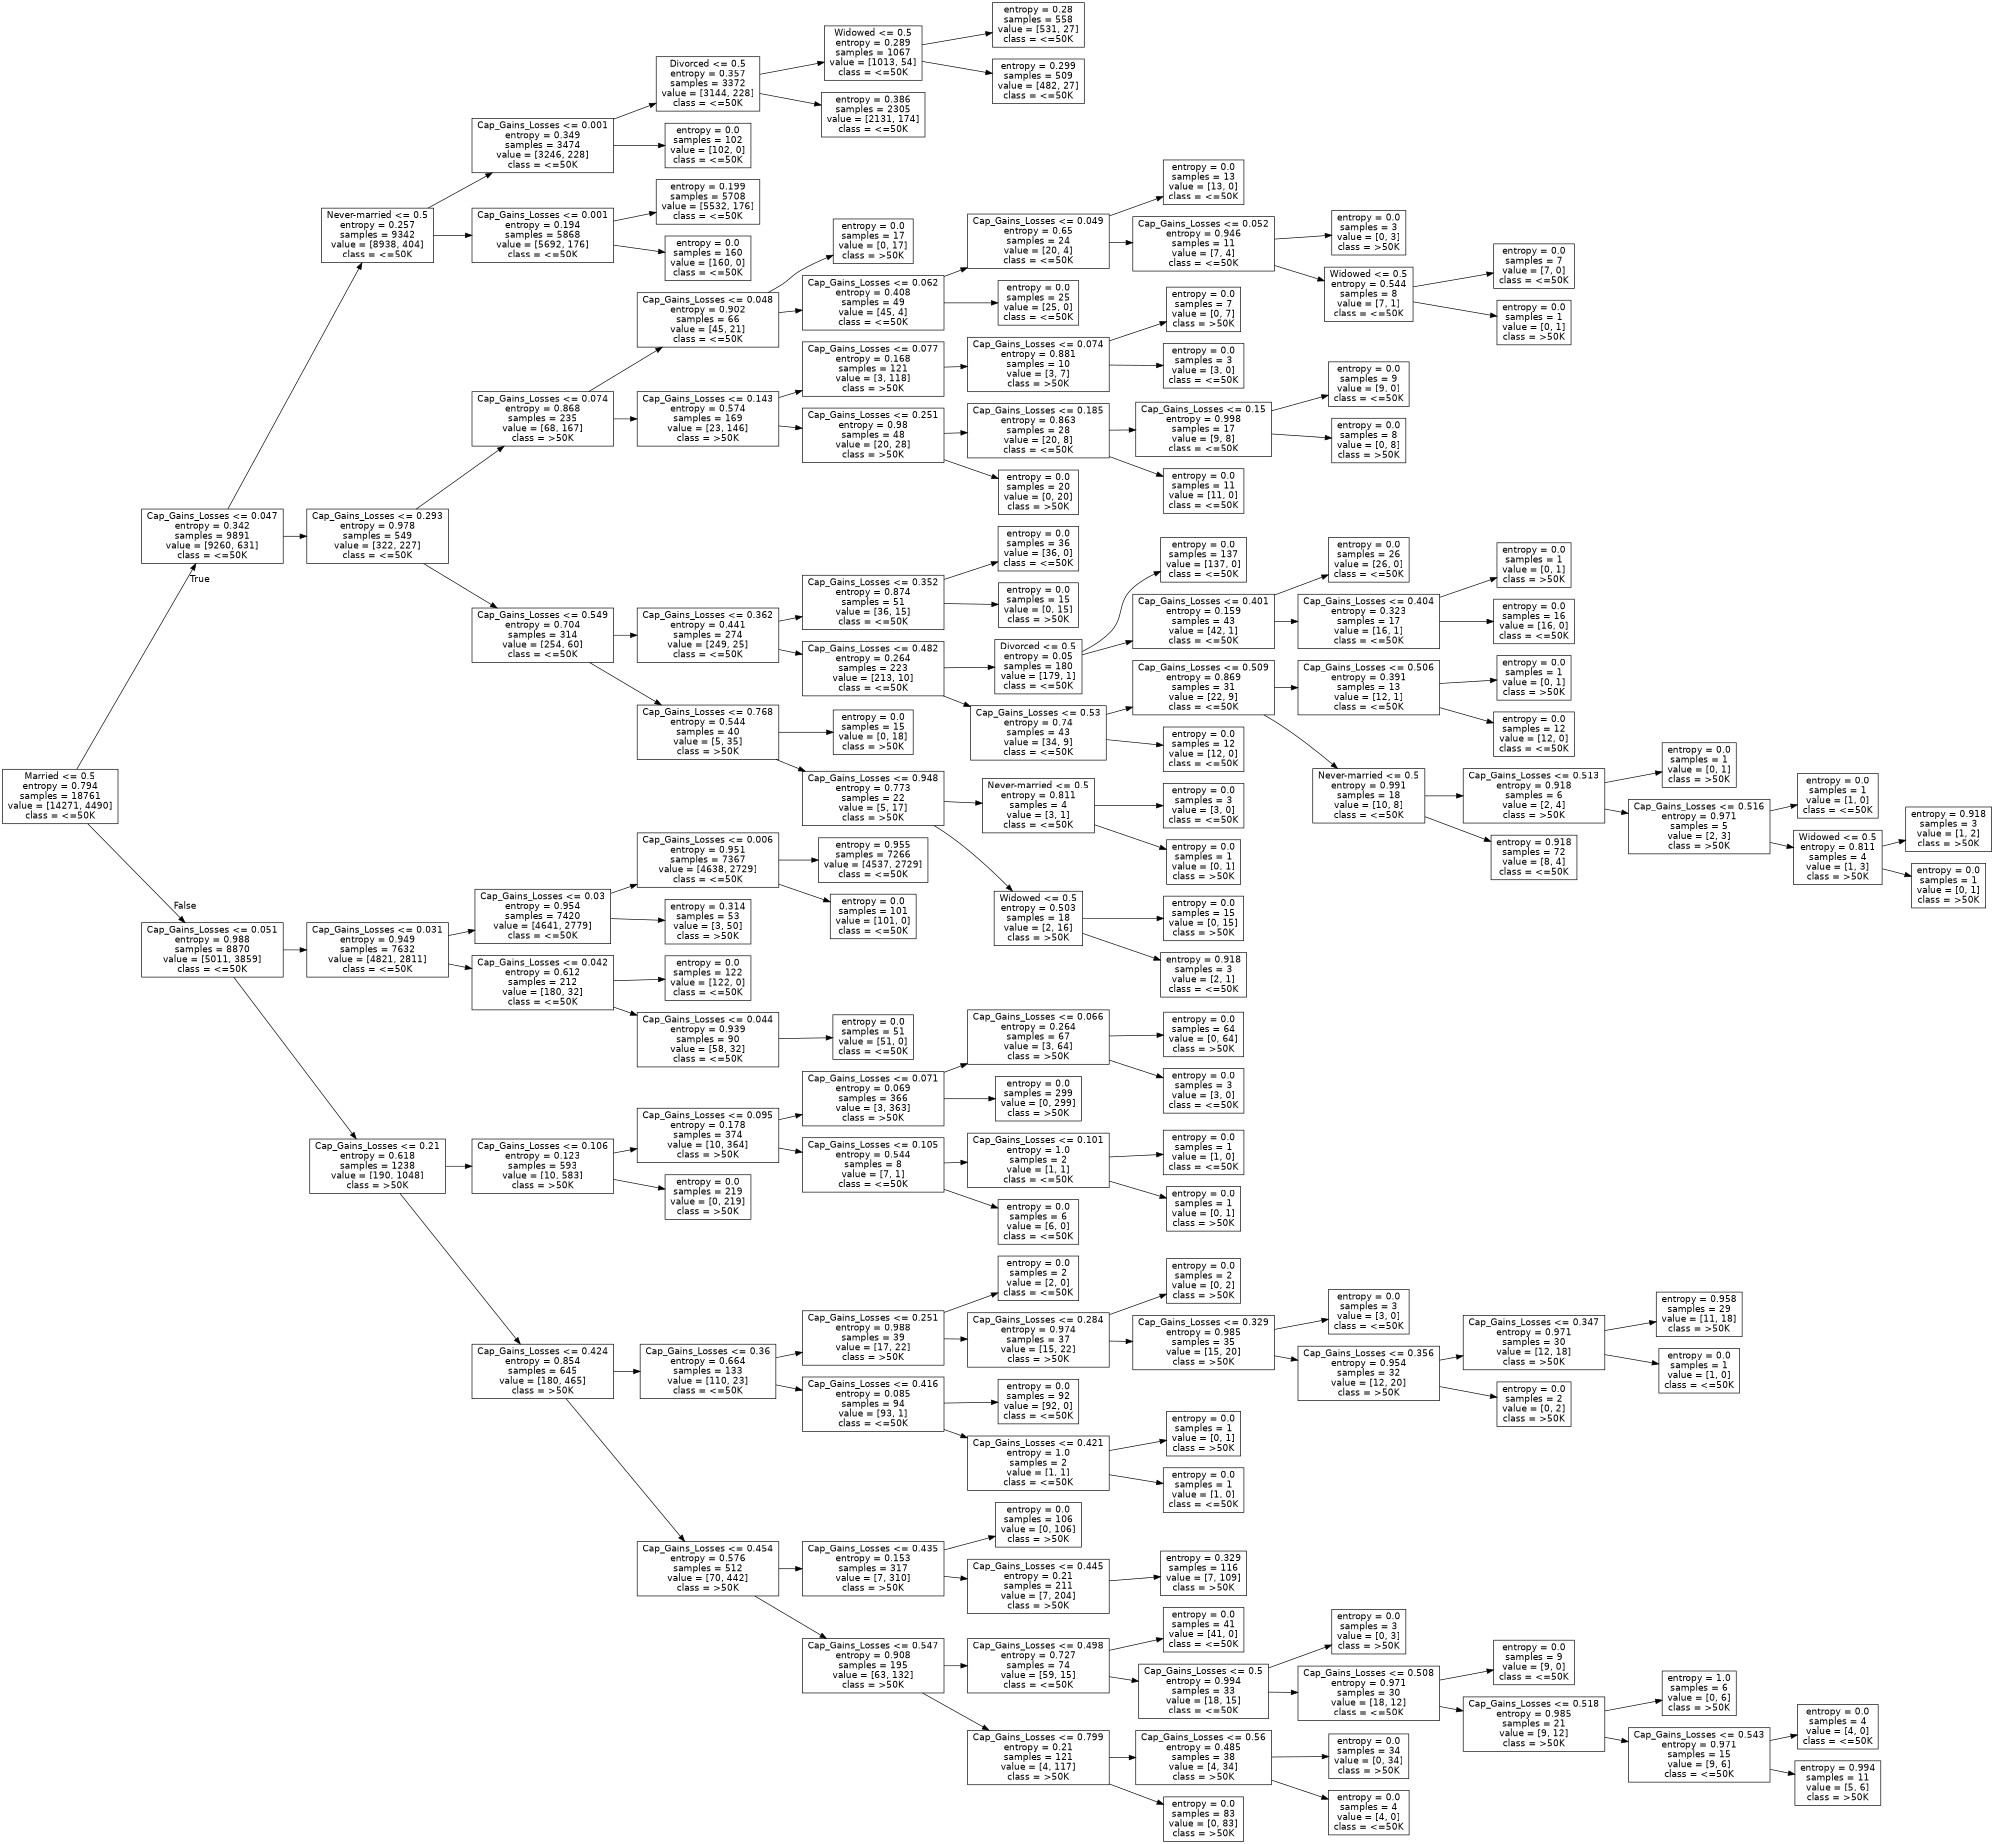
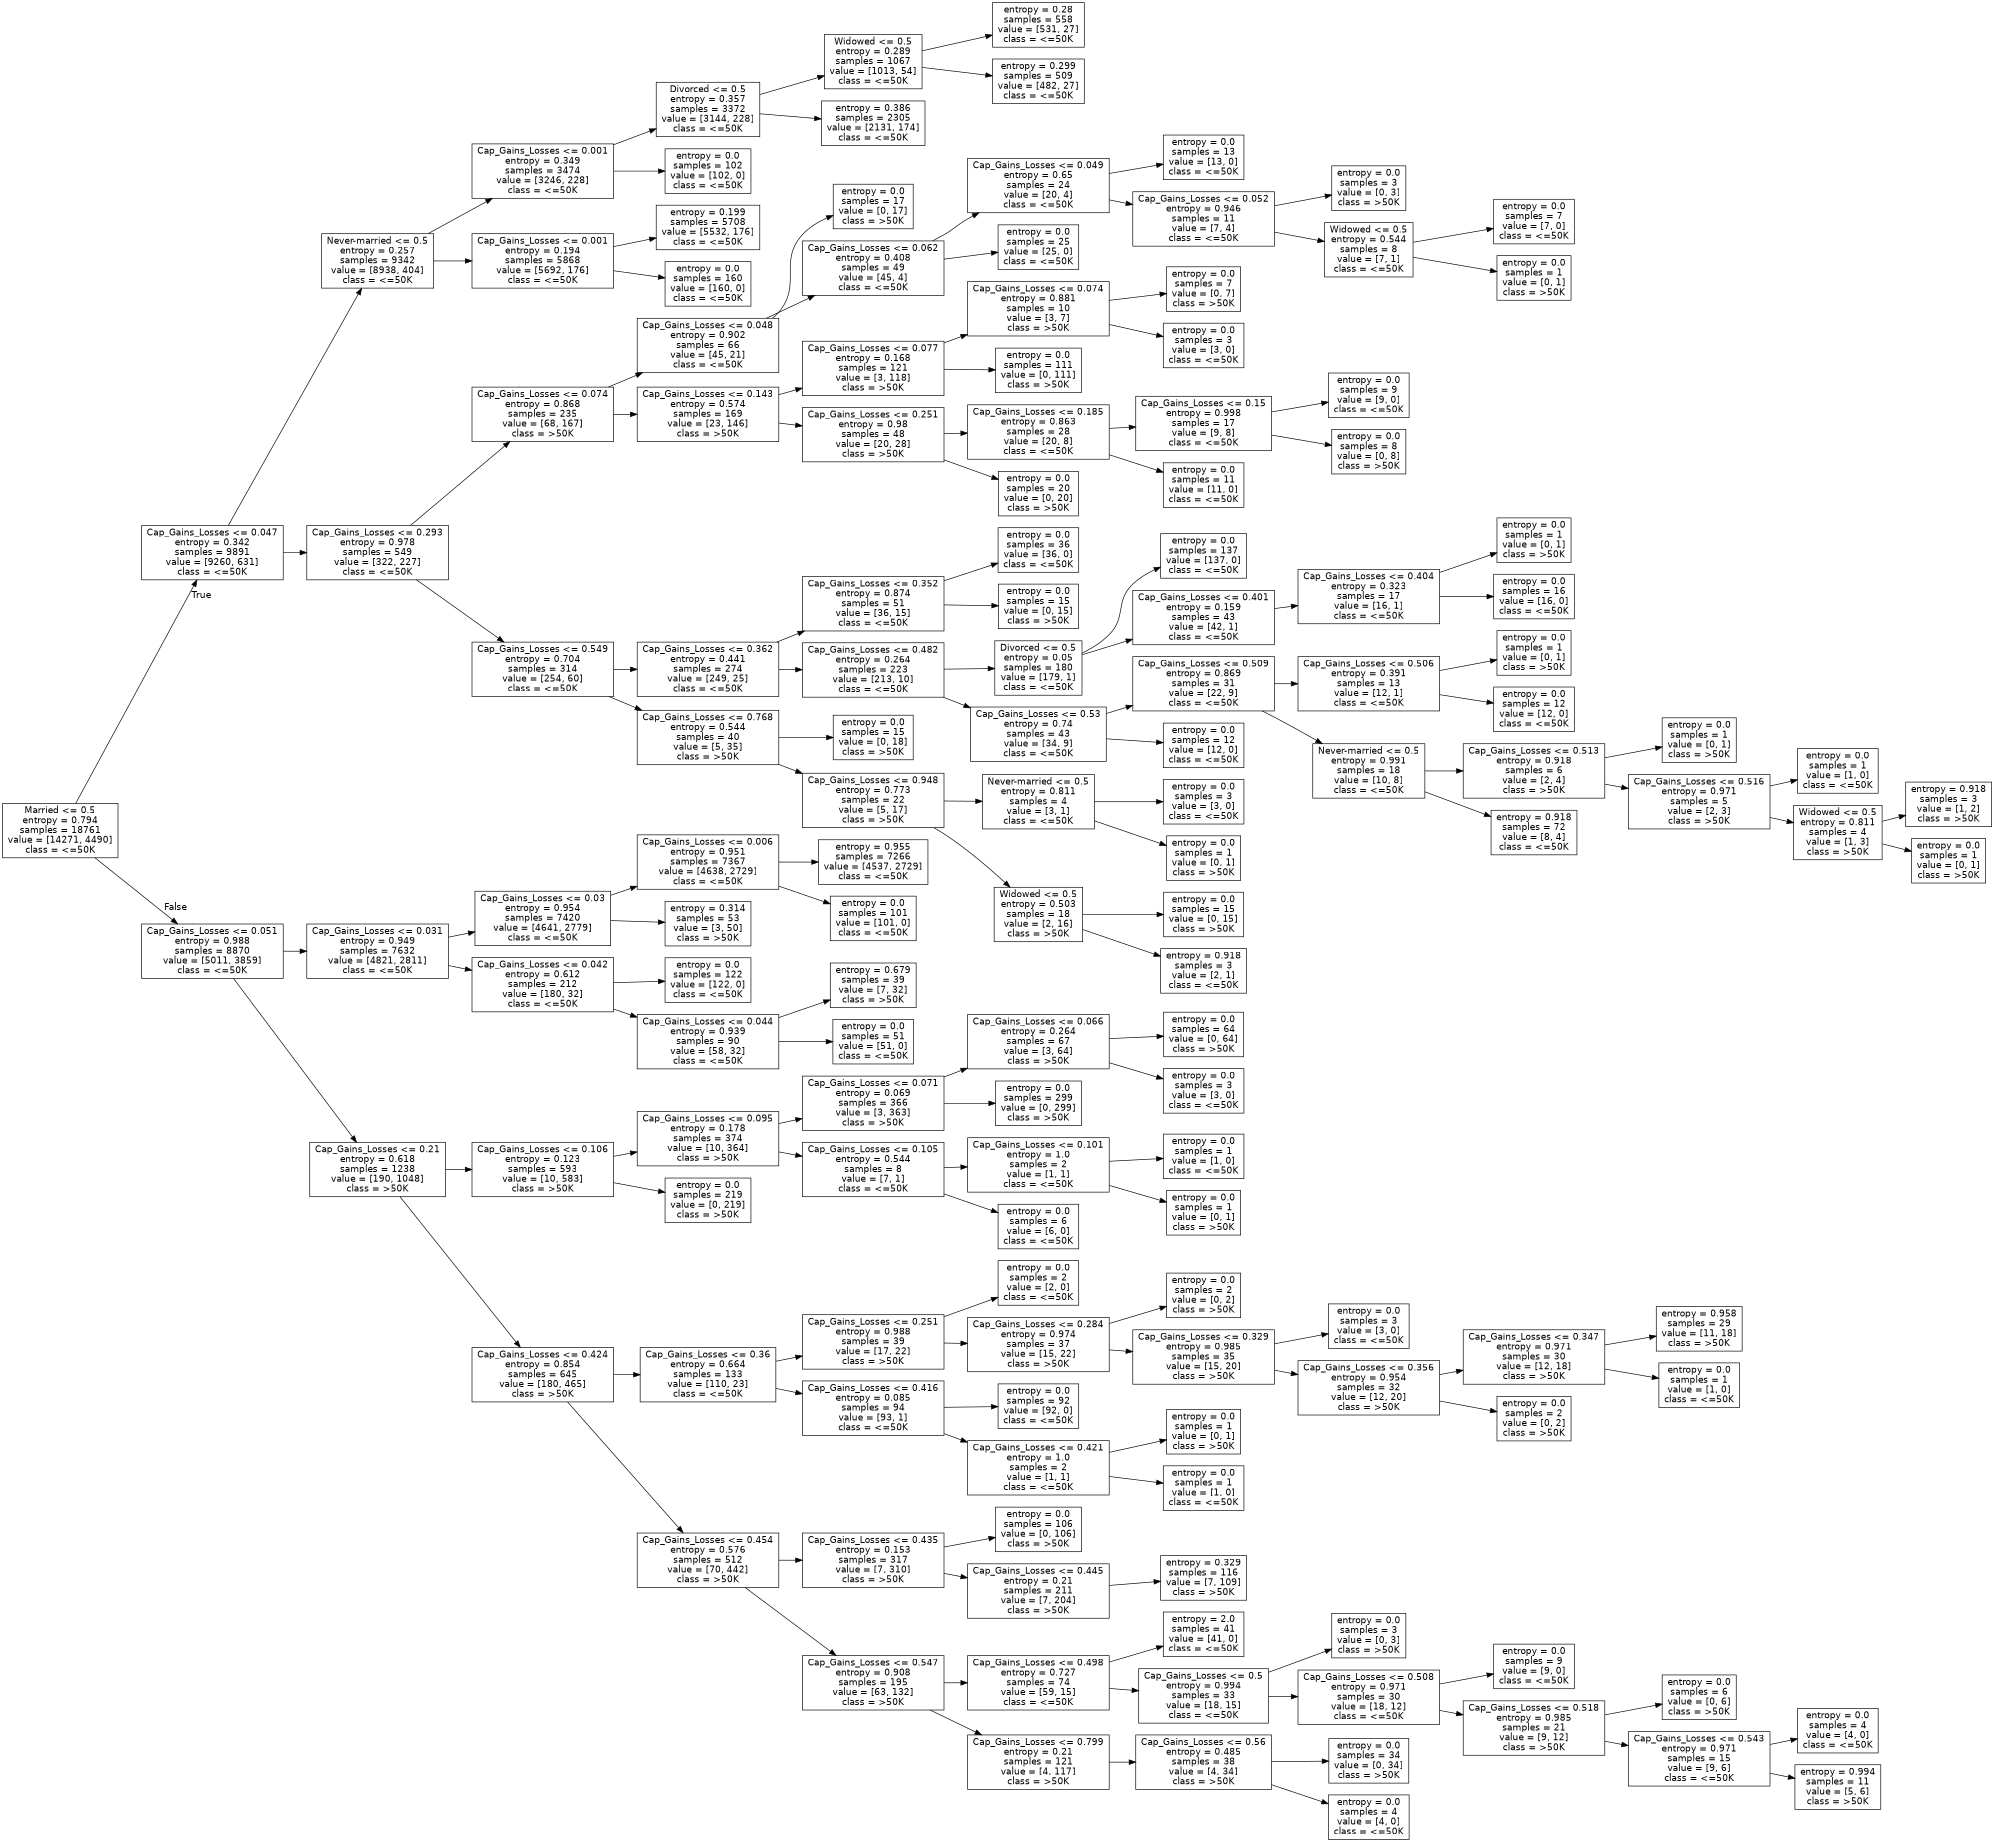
none -> (1038, 370)
(1369, 560) -> none
none -> (873, 985)
(1204, 1630) -> (1204, 1634)
(1699, 1693) -> (1699, 1697)
(1204, 1819) -> none
